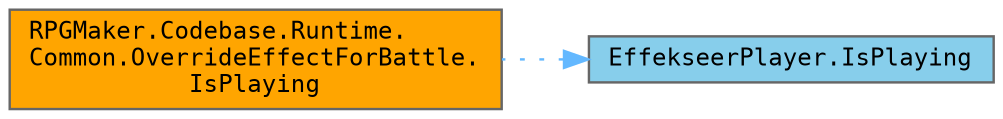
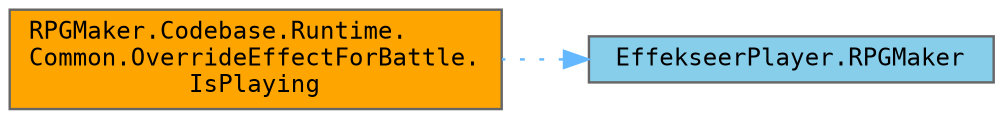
(791, 59) -> (791, 59)
